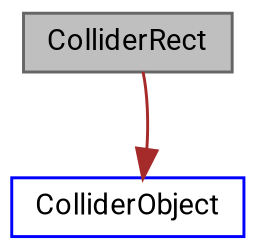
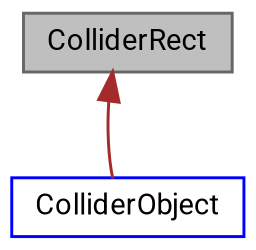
(147, 110) -> (108, 140)
